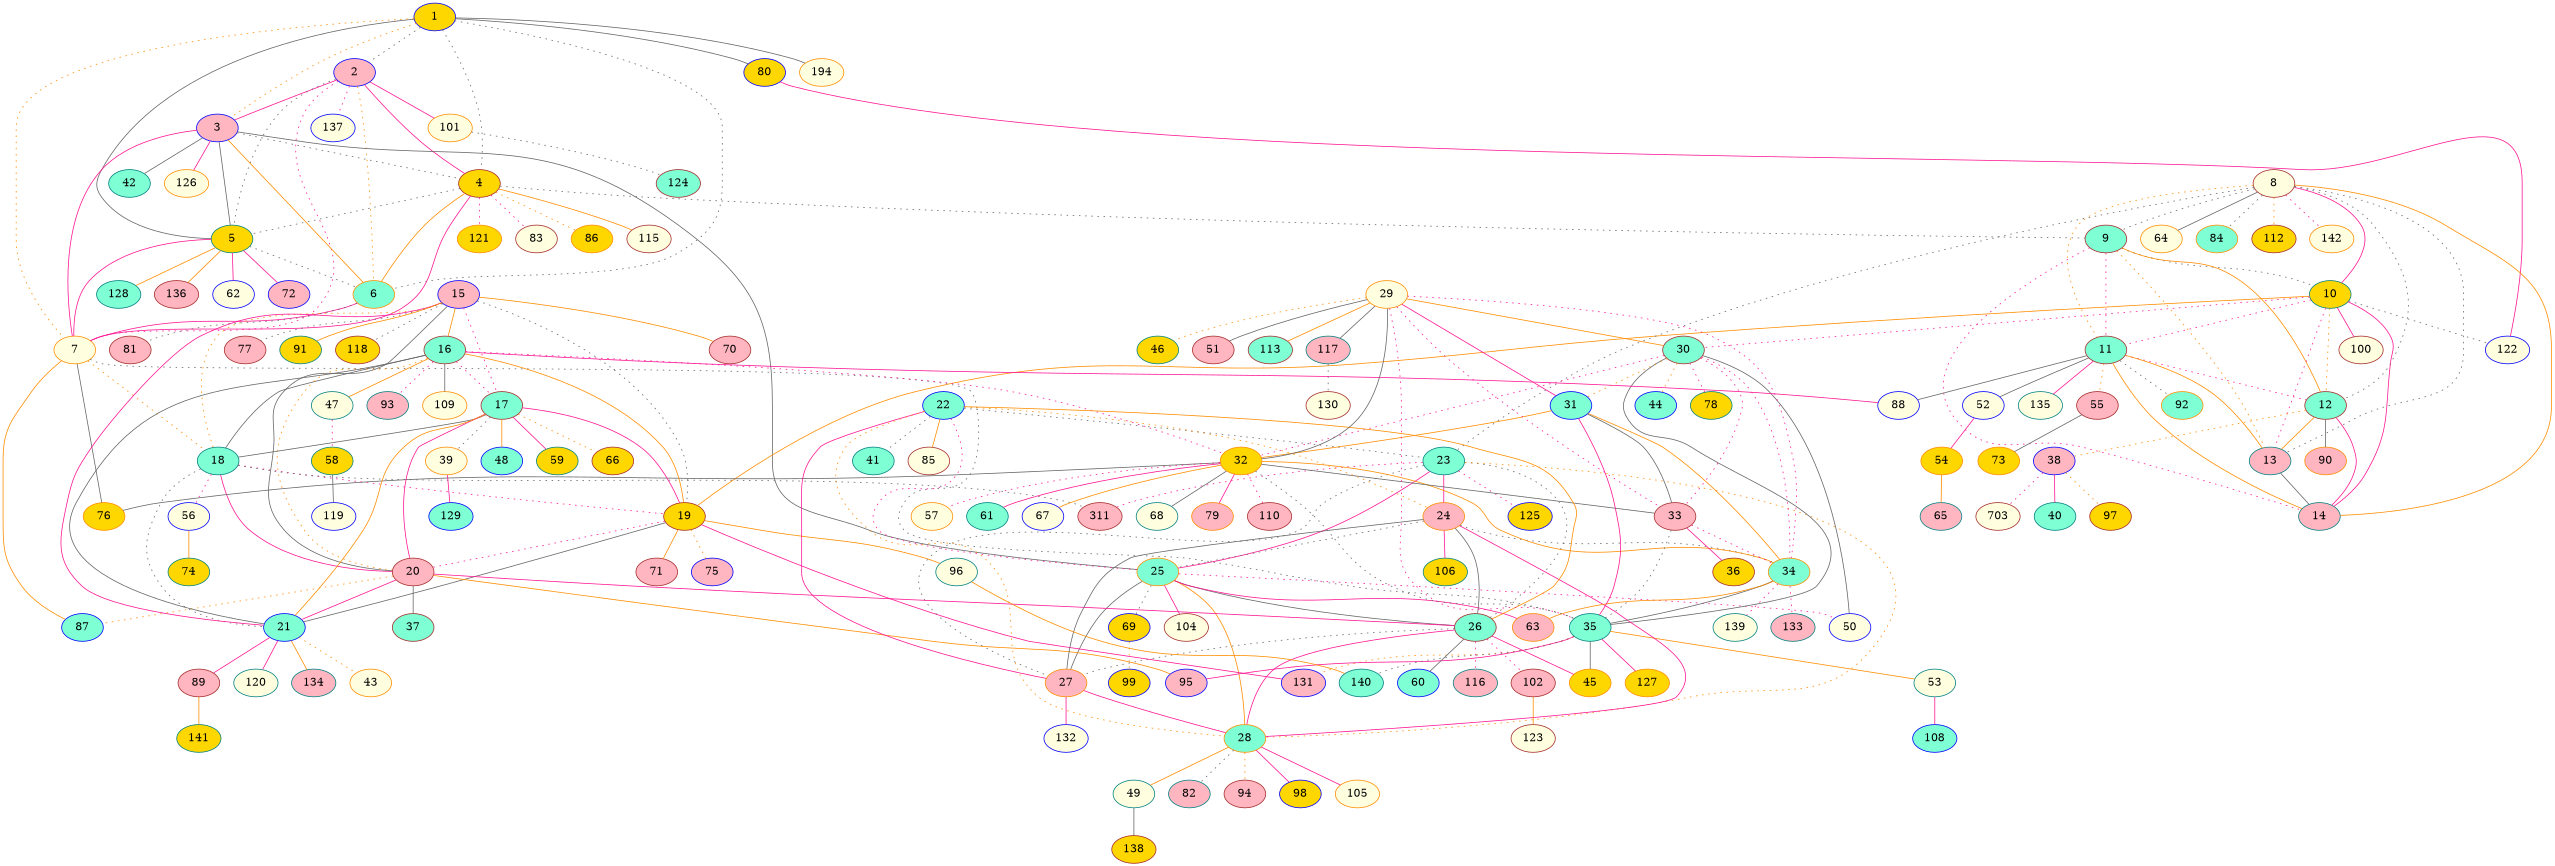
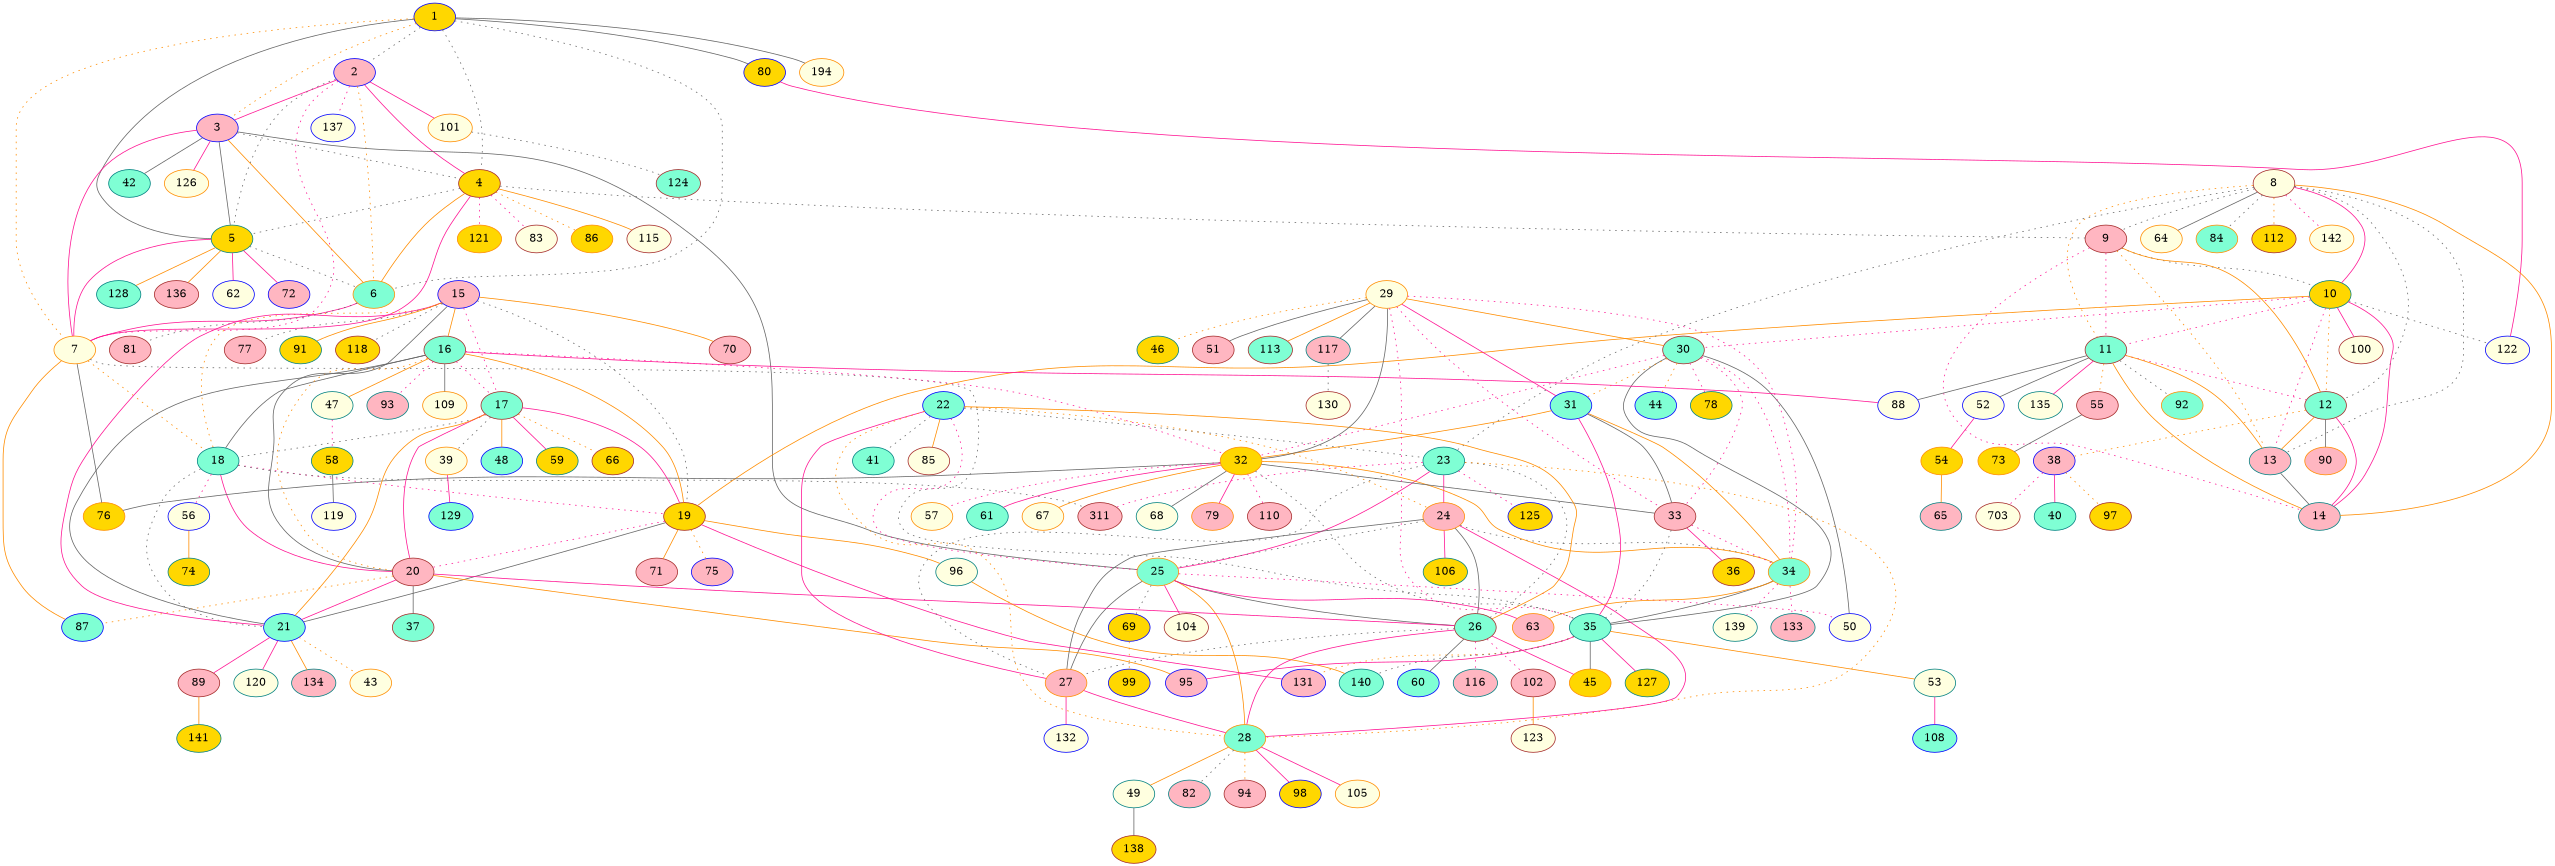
(2106, 239) -> (2106, 239)
(363, 438) -> (363, 438)
(1043, 516) -> (1043, 516)
(1647, 683) -> (1647, 683)
